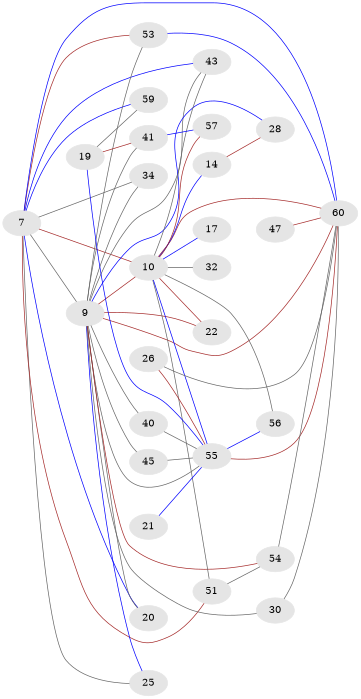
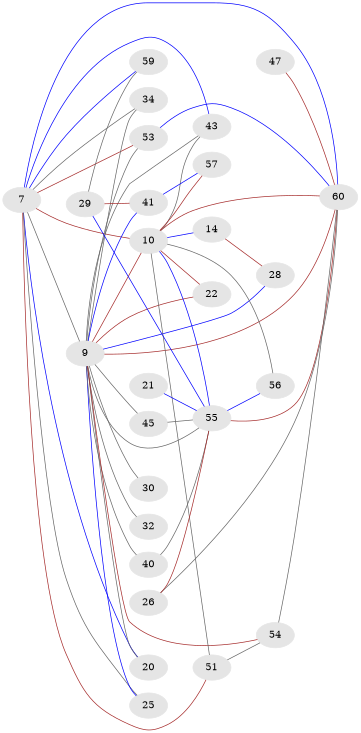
(85, 157) -> (85, 204)
(104, 221) -> (106, 274)
(212, 230) -> none
(180, 268) -> (104, 444)
(328, 416) -> none
